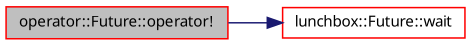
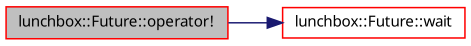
(117, 23) -> (117, 23)
